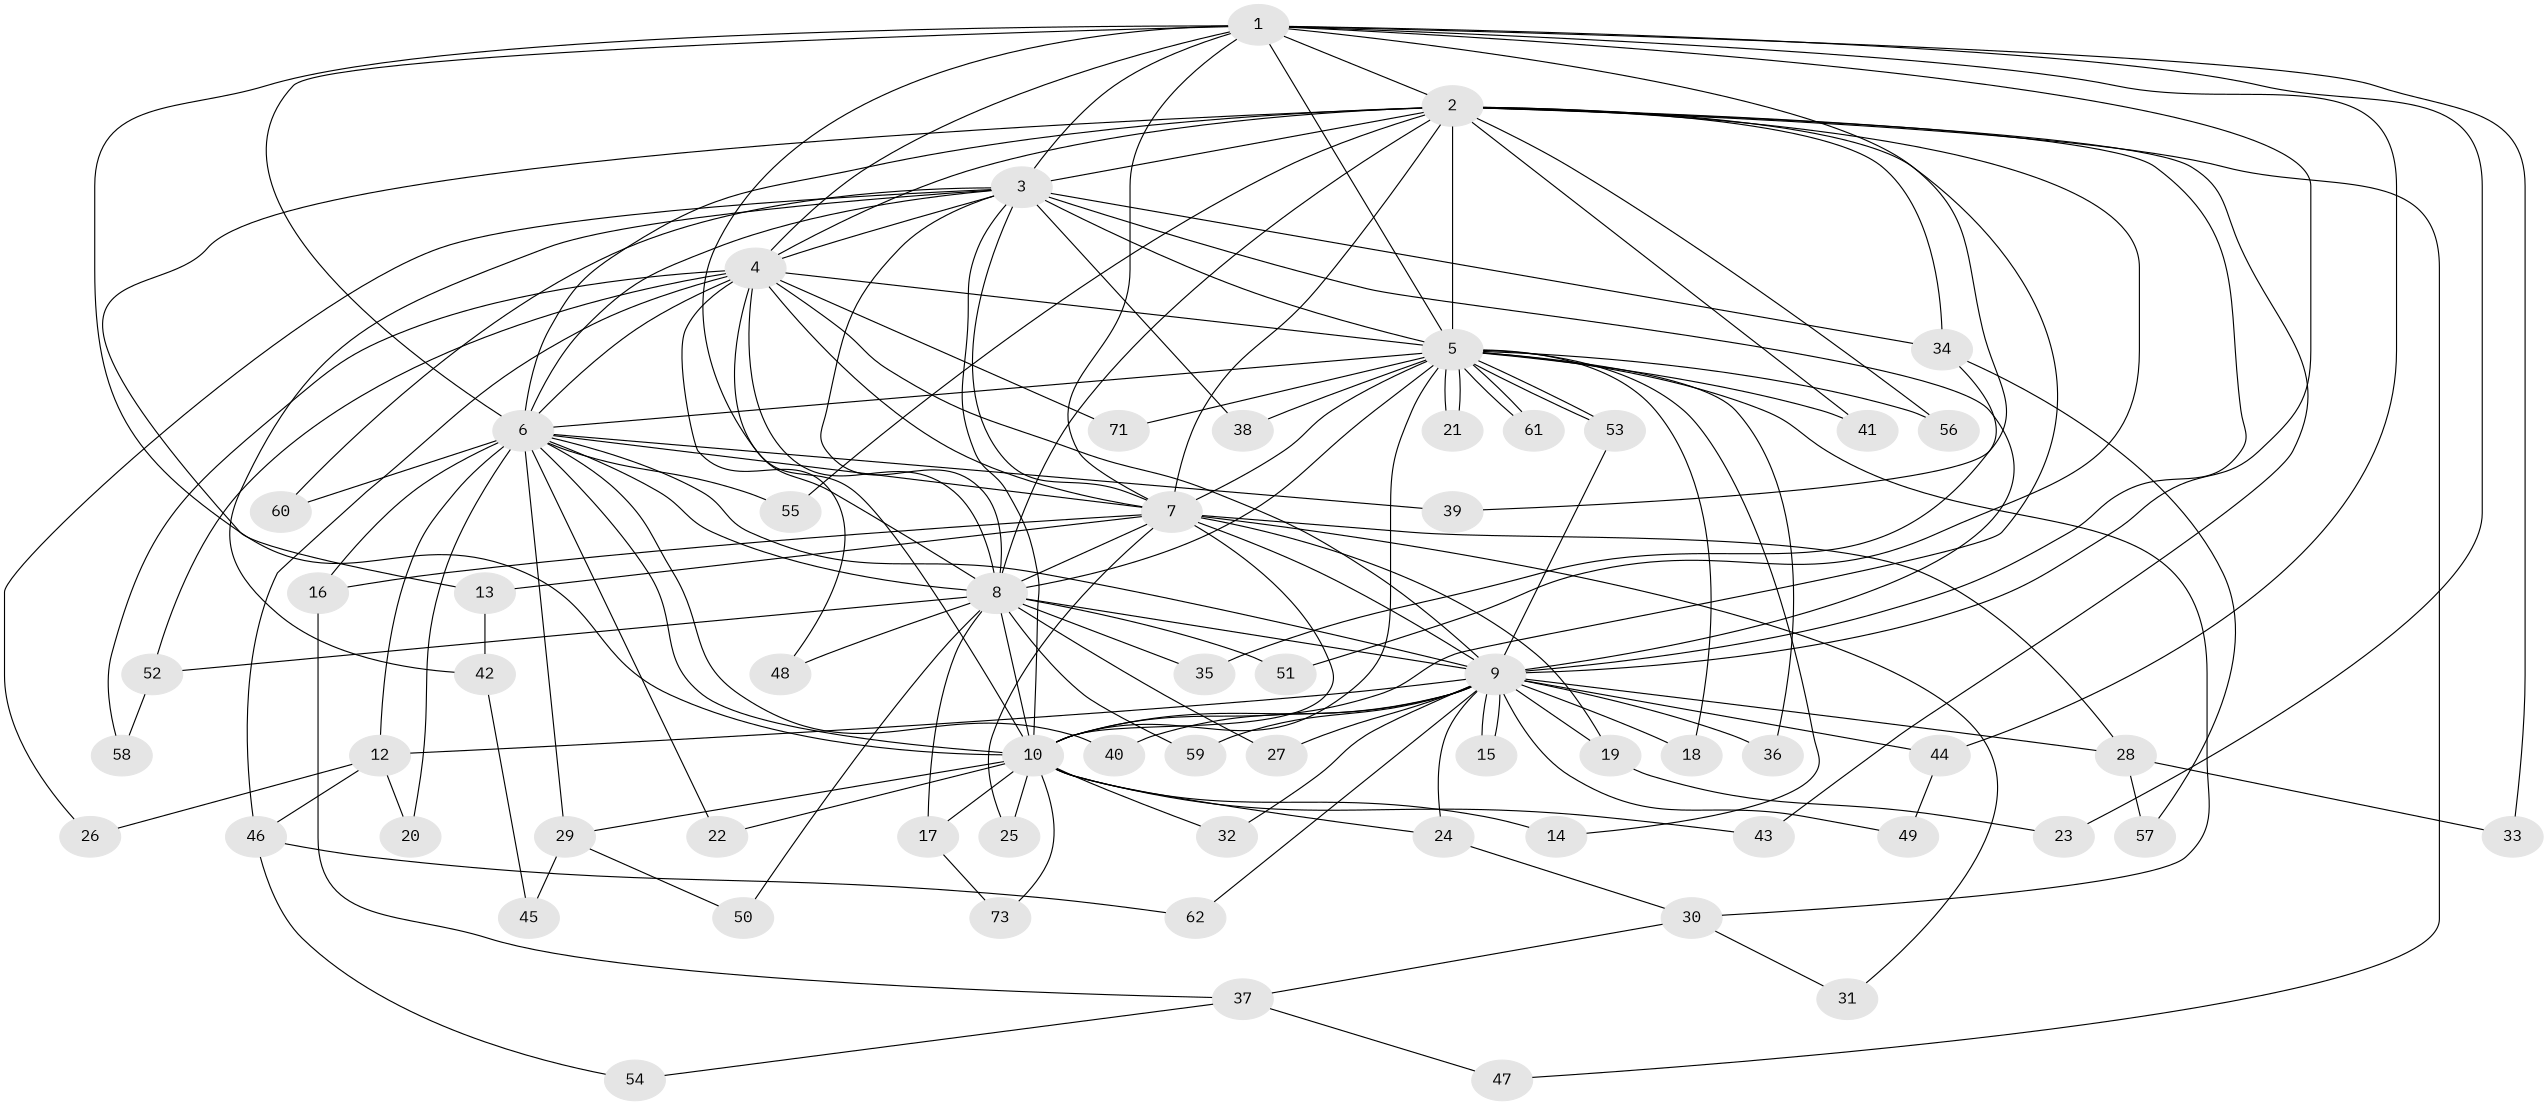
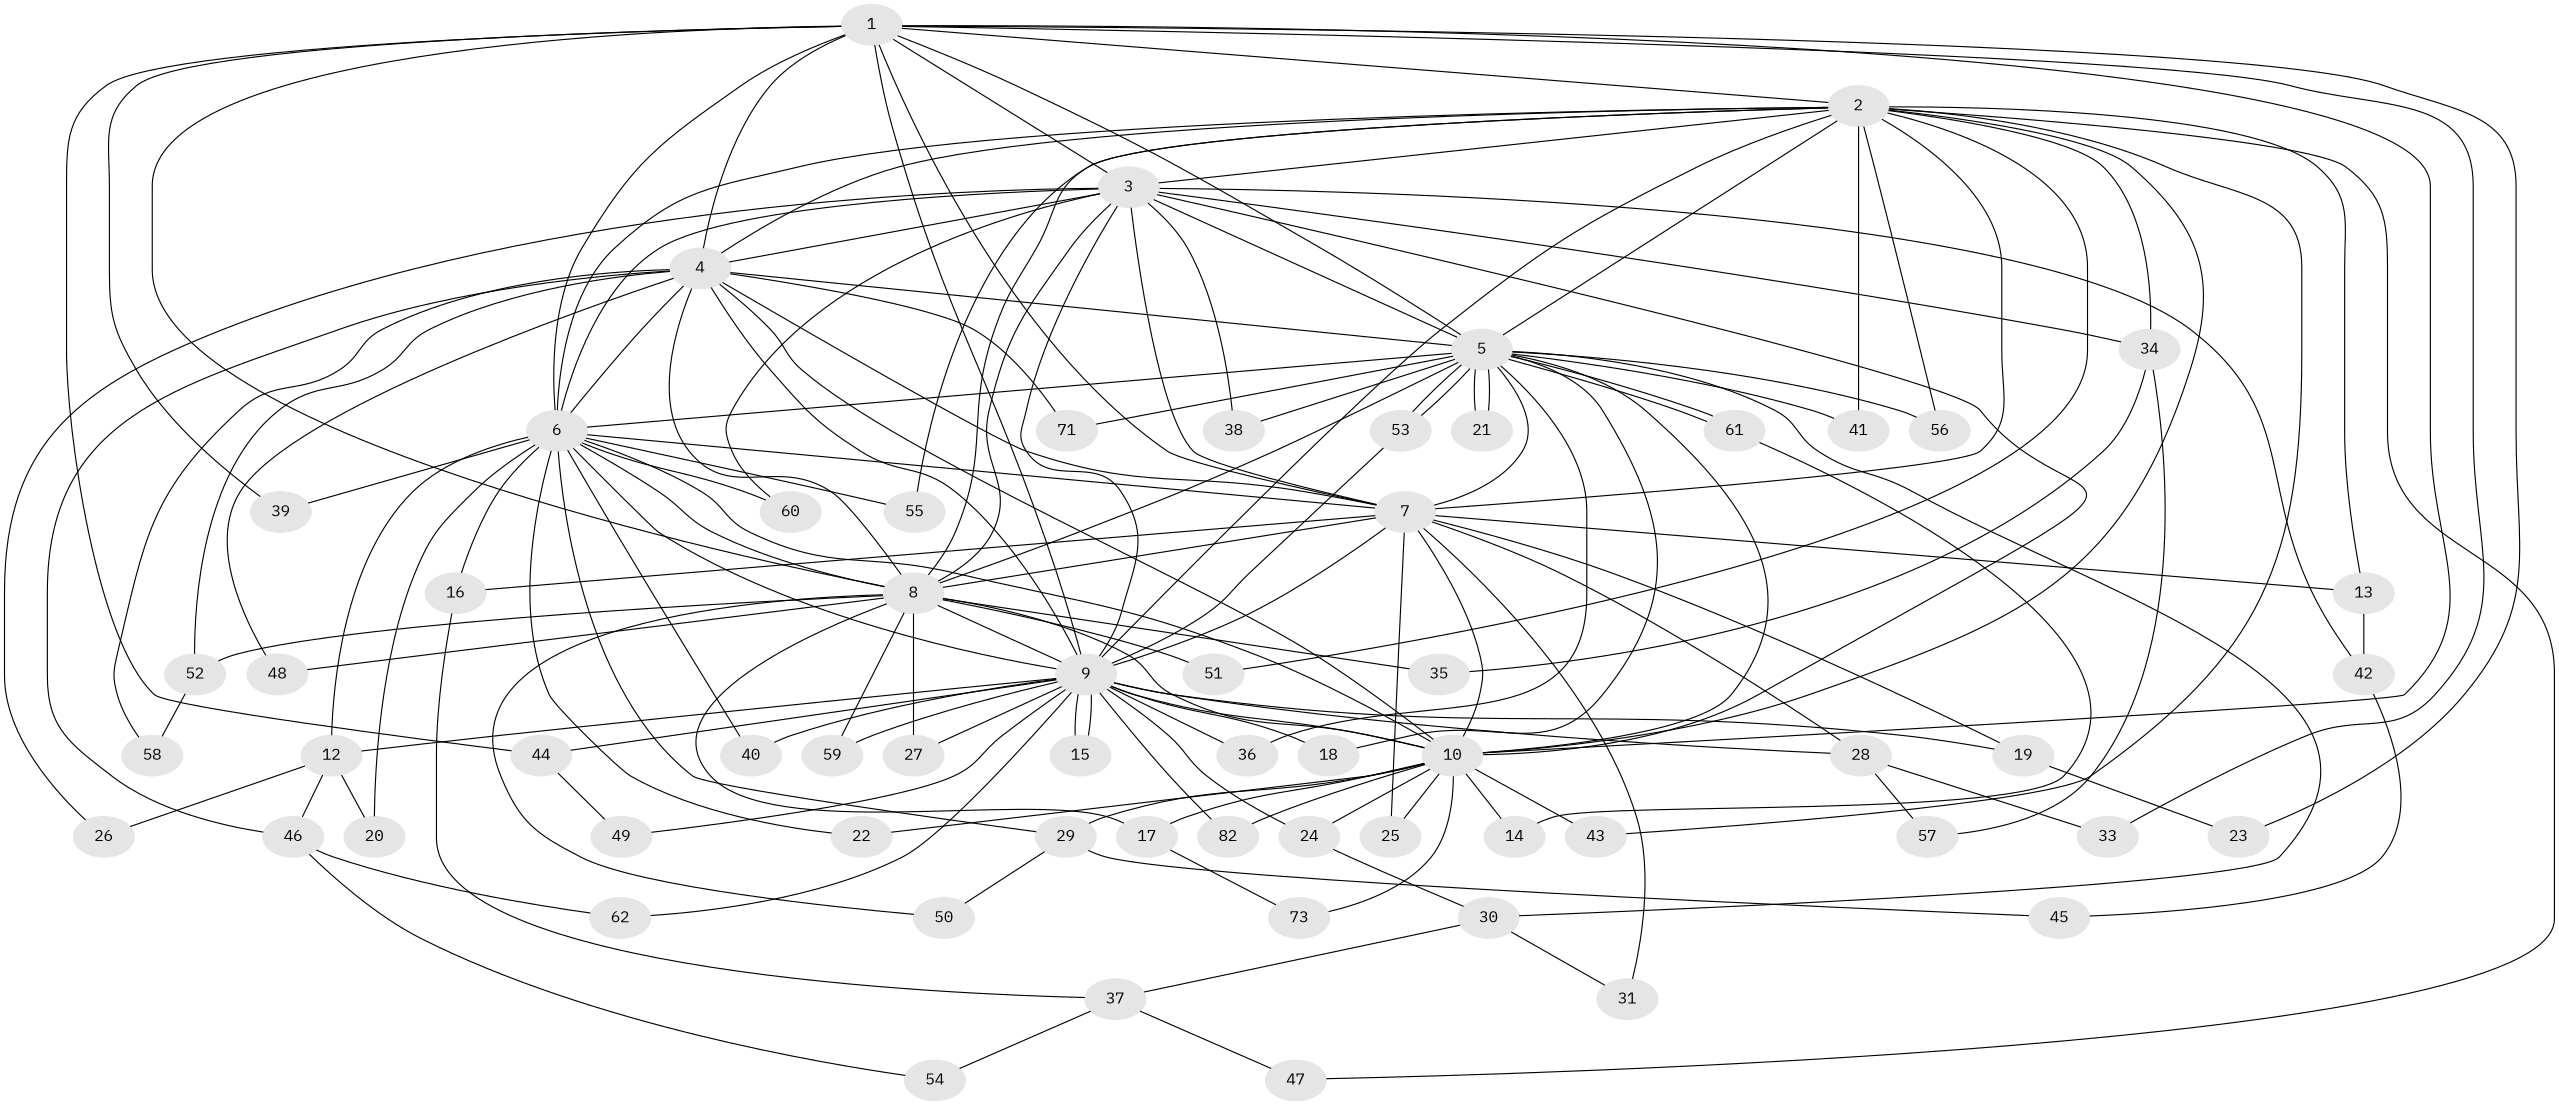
(1779, 596) -> (2055, 780)
(1227, 837) -> (1228, 837)
